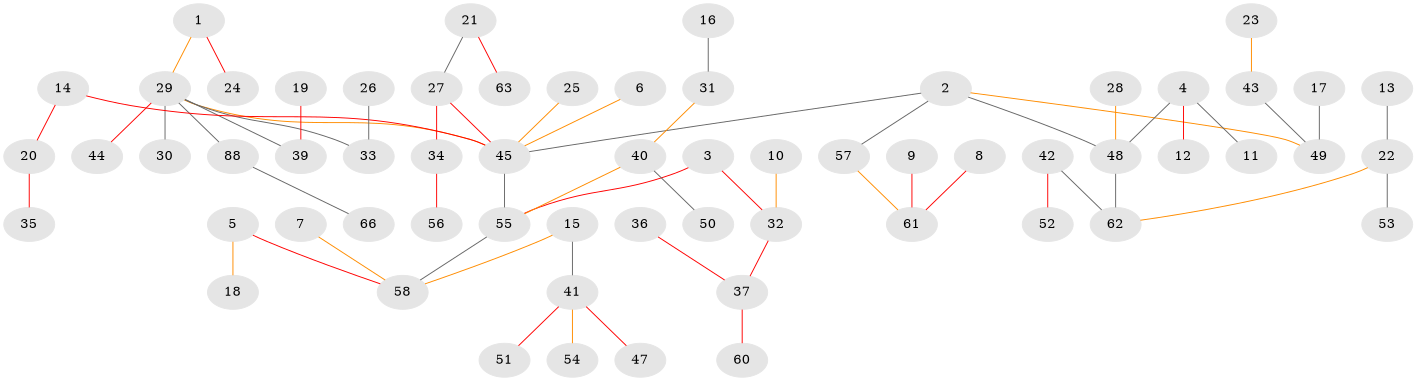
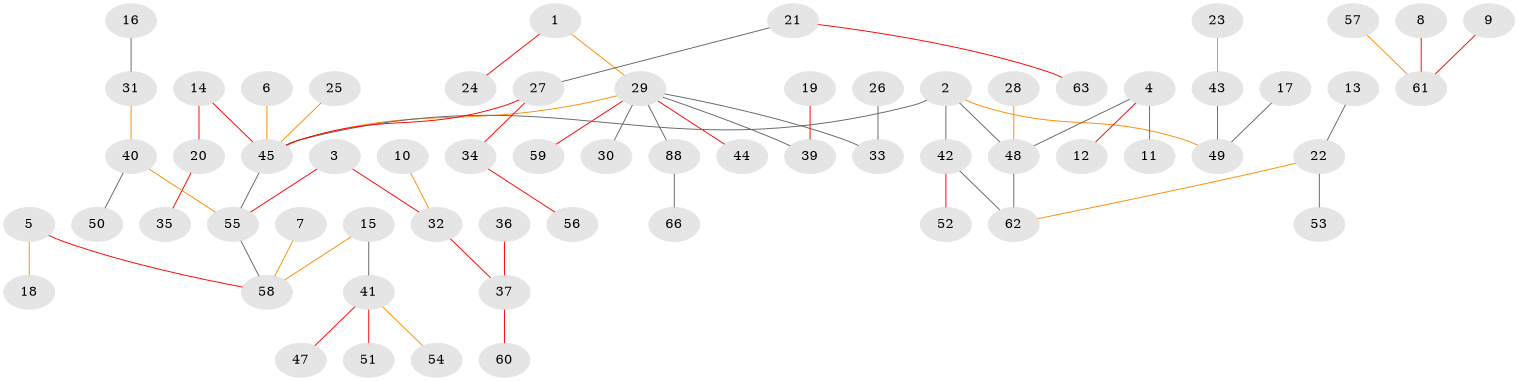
(895, 123) -> (946, 123)
none -> (538, 157)
